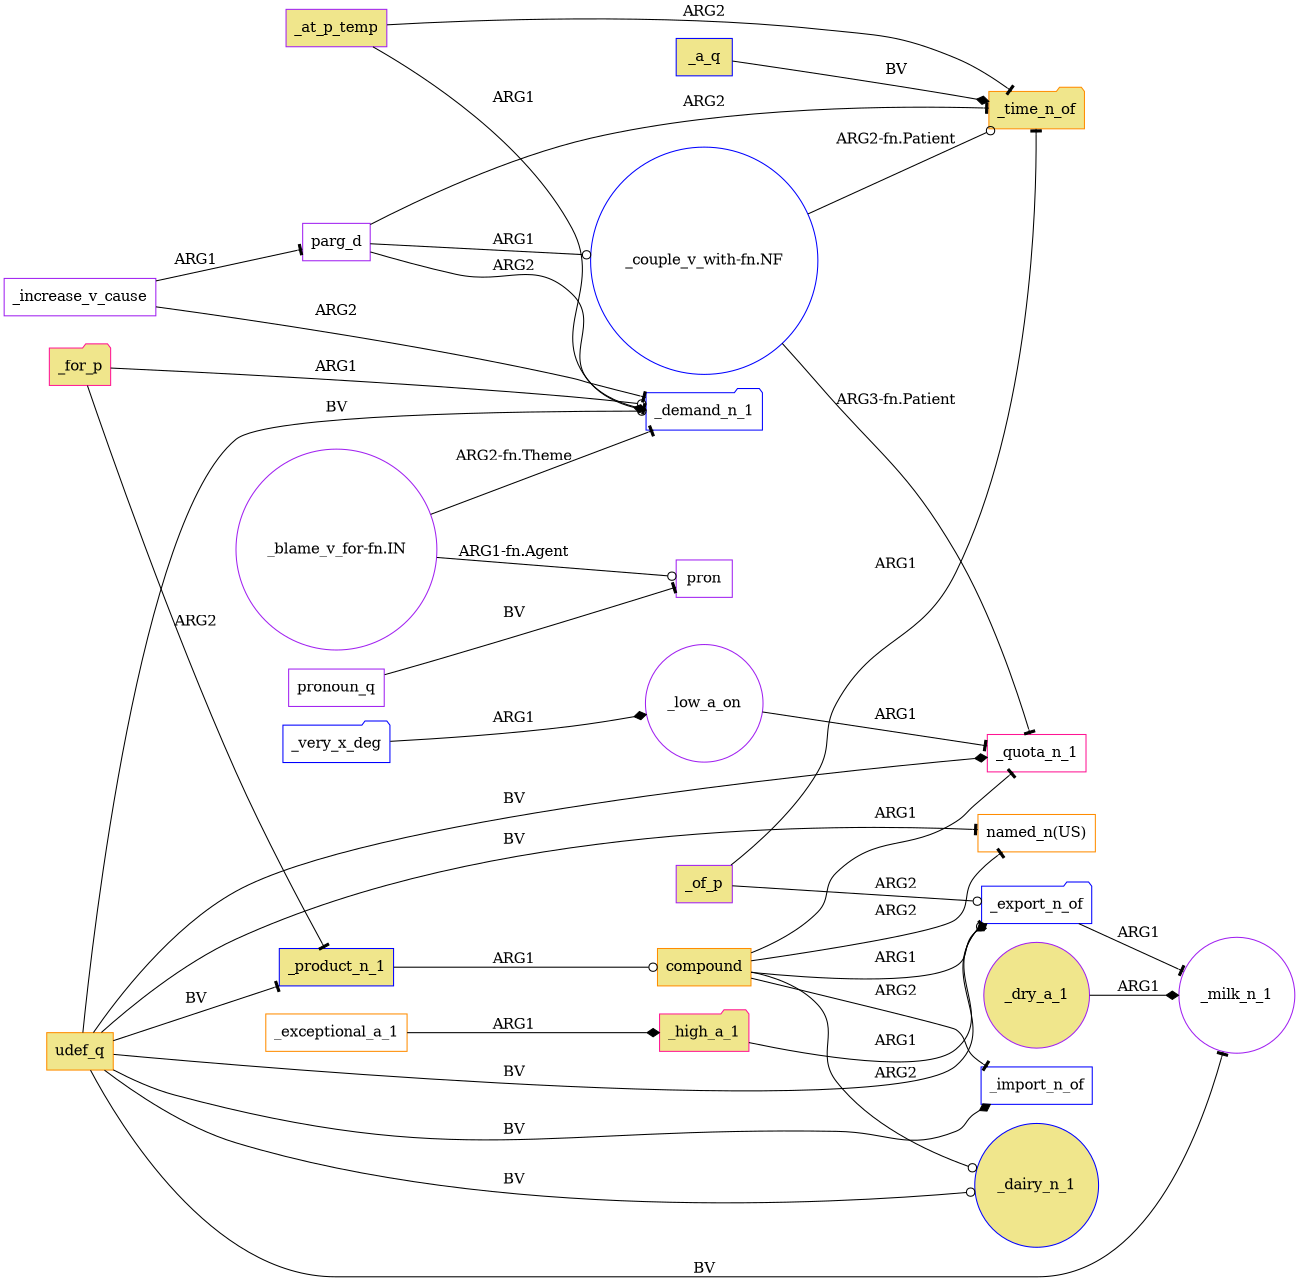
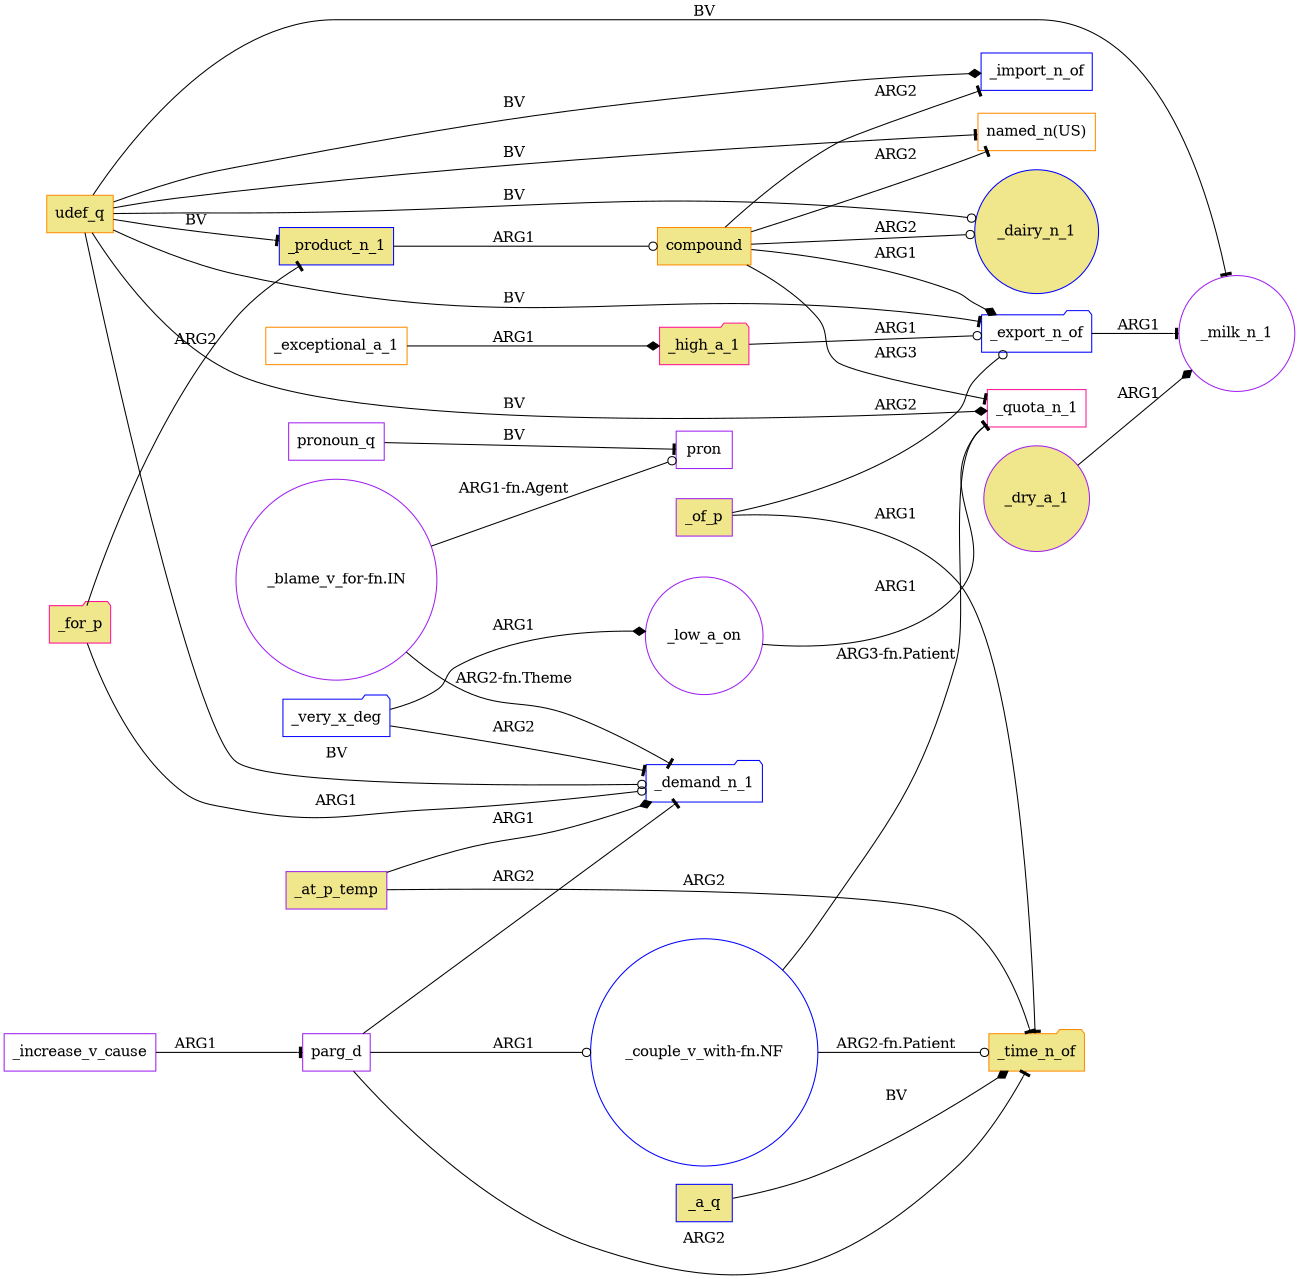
(400, 344) -> (516, 746)
(896, 814) -> (896, 354)
